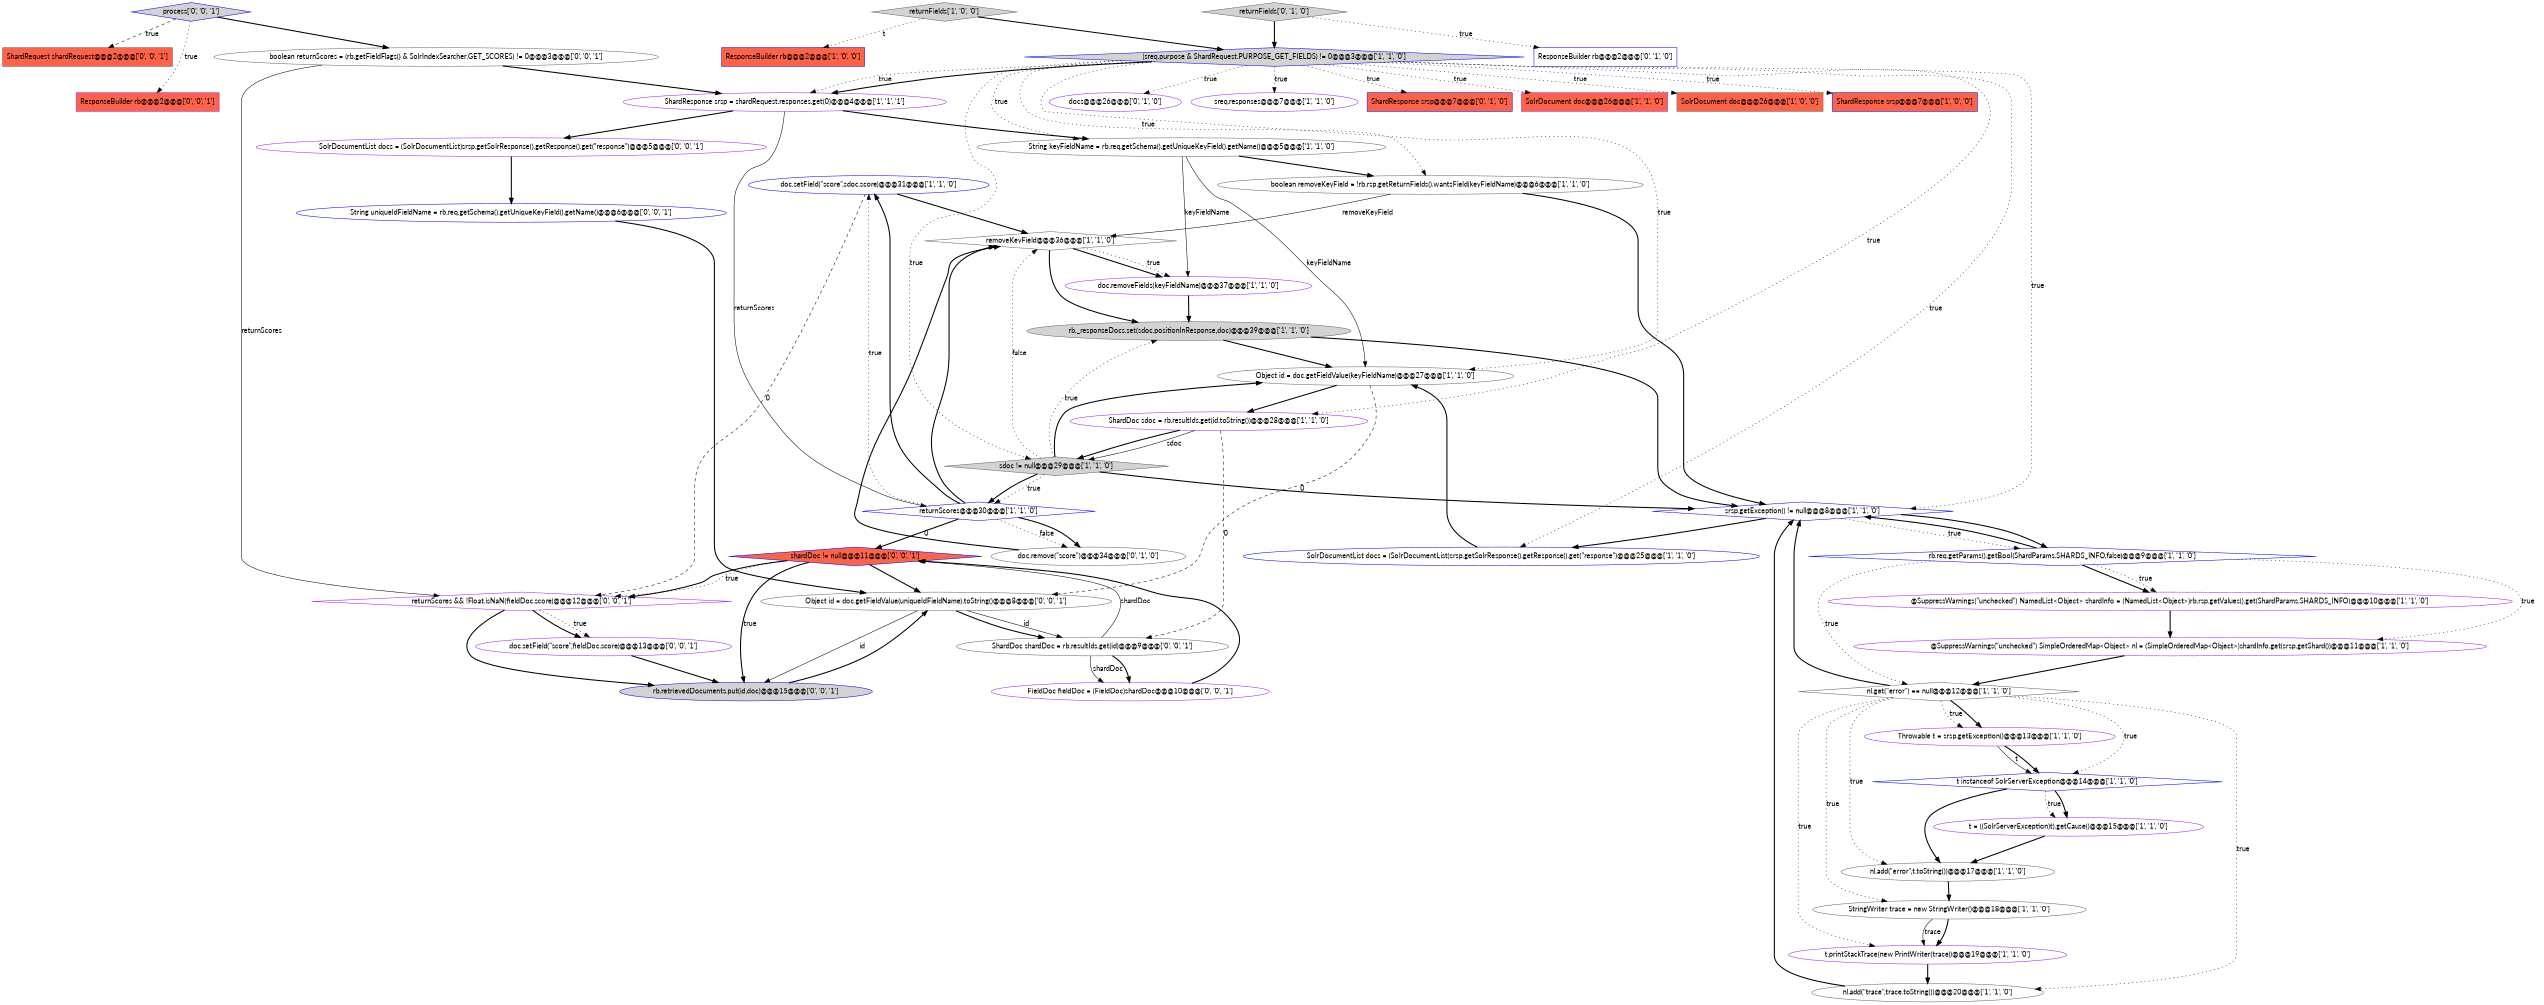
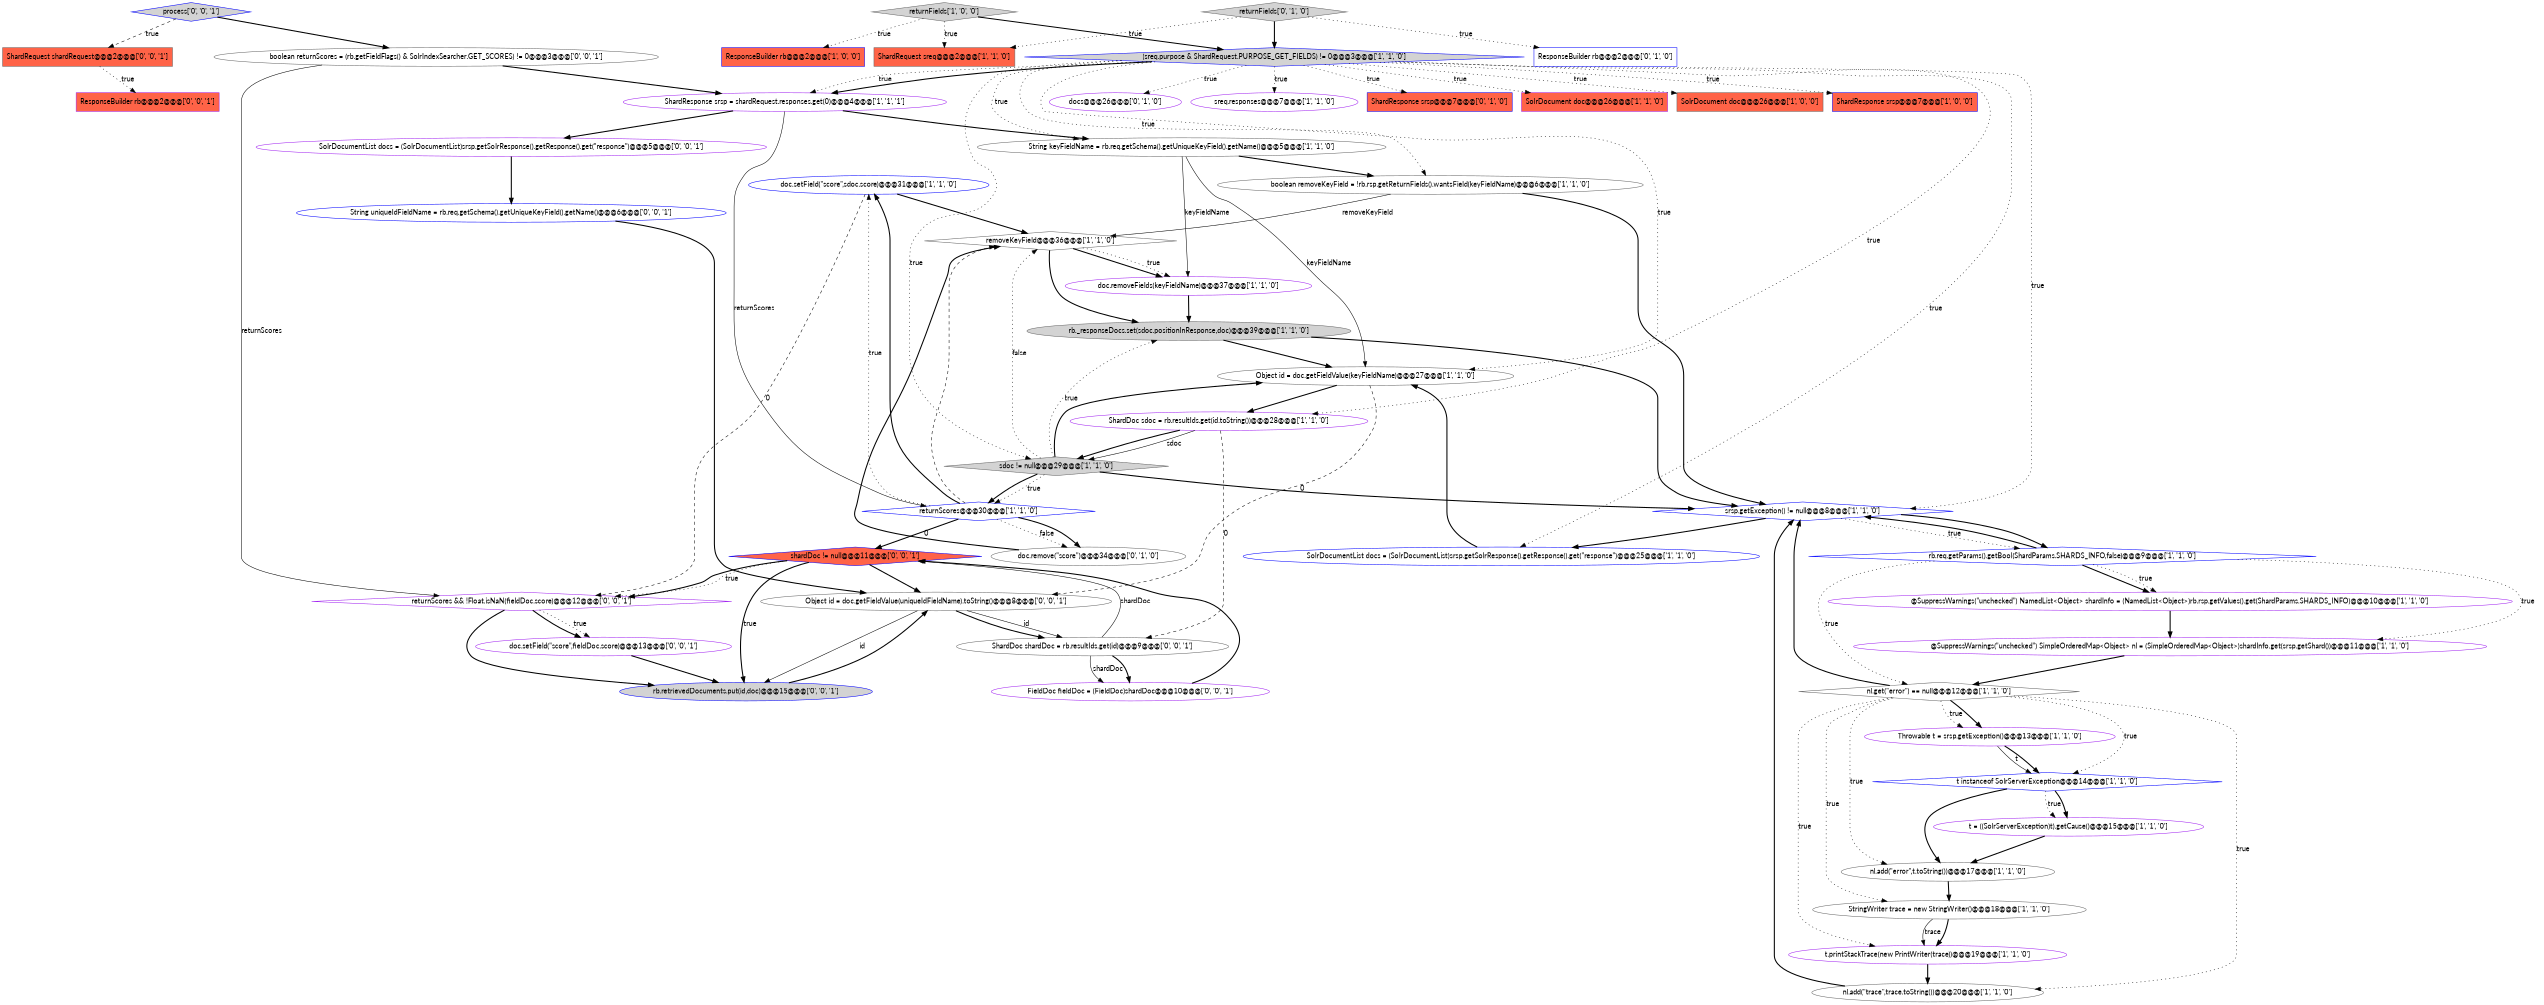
(884, 34) -> (884, 34)
none -> (944, 57)
(181, 58) -> (115, 78)
(948, 371) -> (948, 371)
